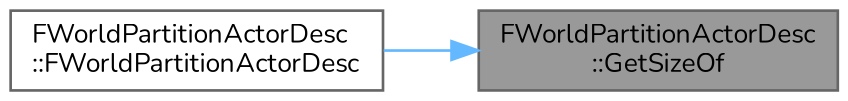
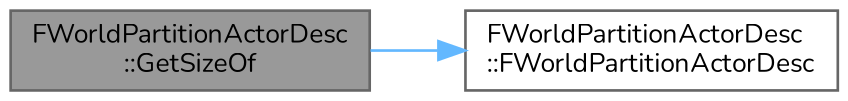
(417, 51) -> (404, 51)
